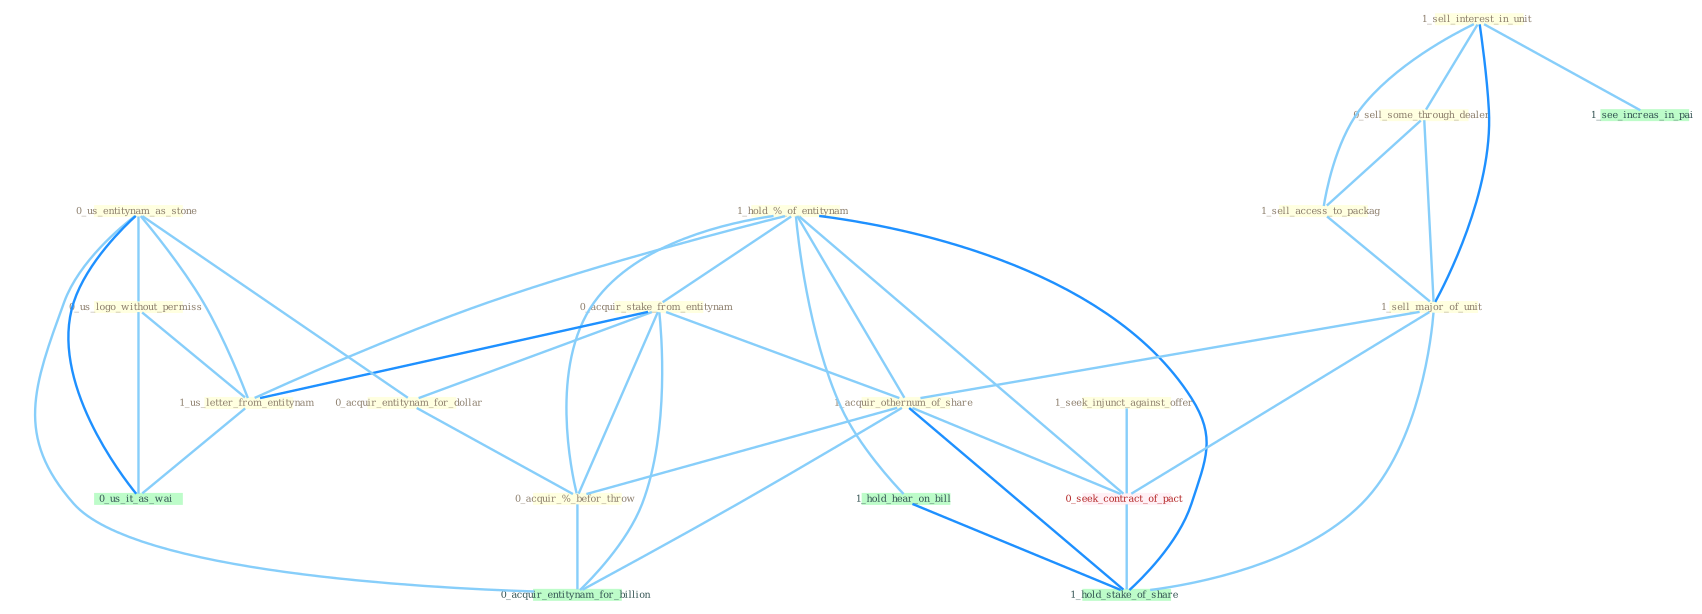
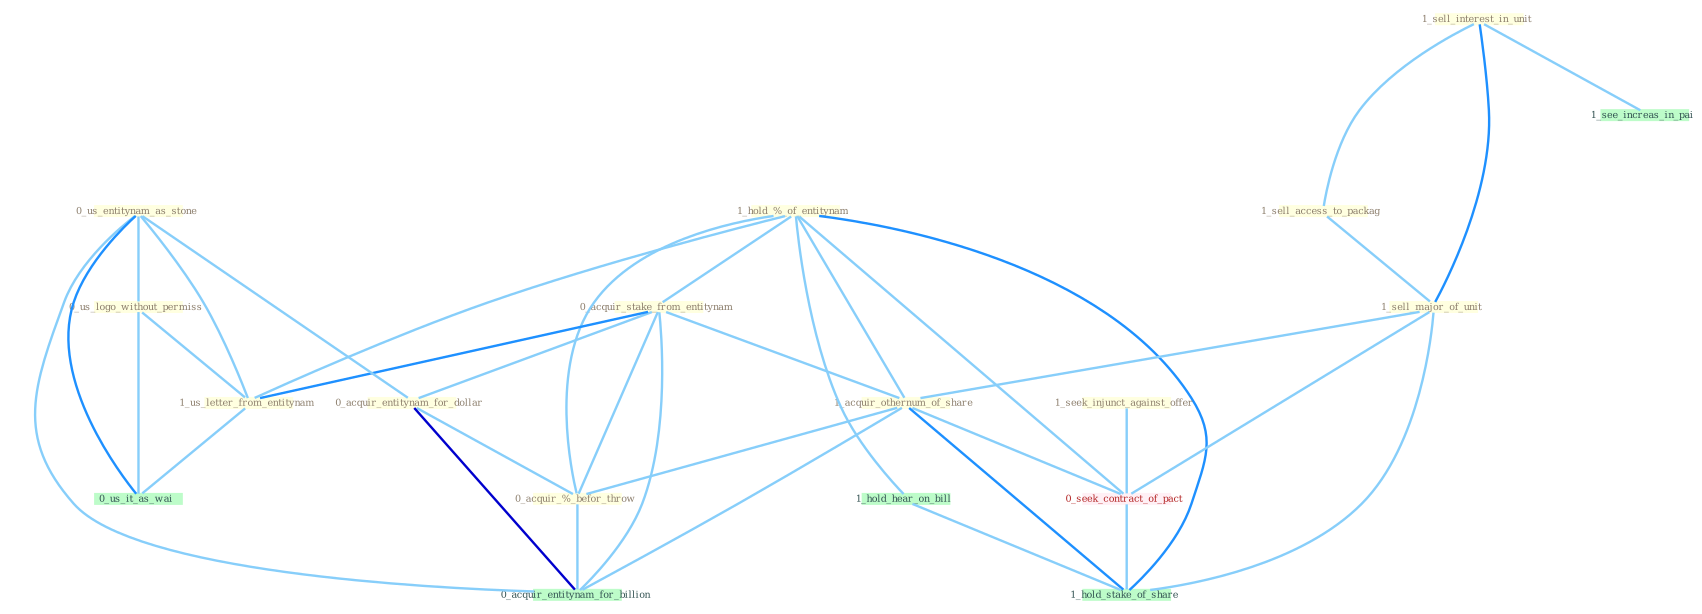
(1424, 115) -> none
none -> (495, 499)
(1017, 547) -> (1017, 547)
